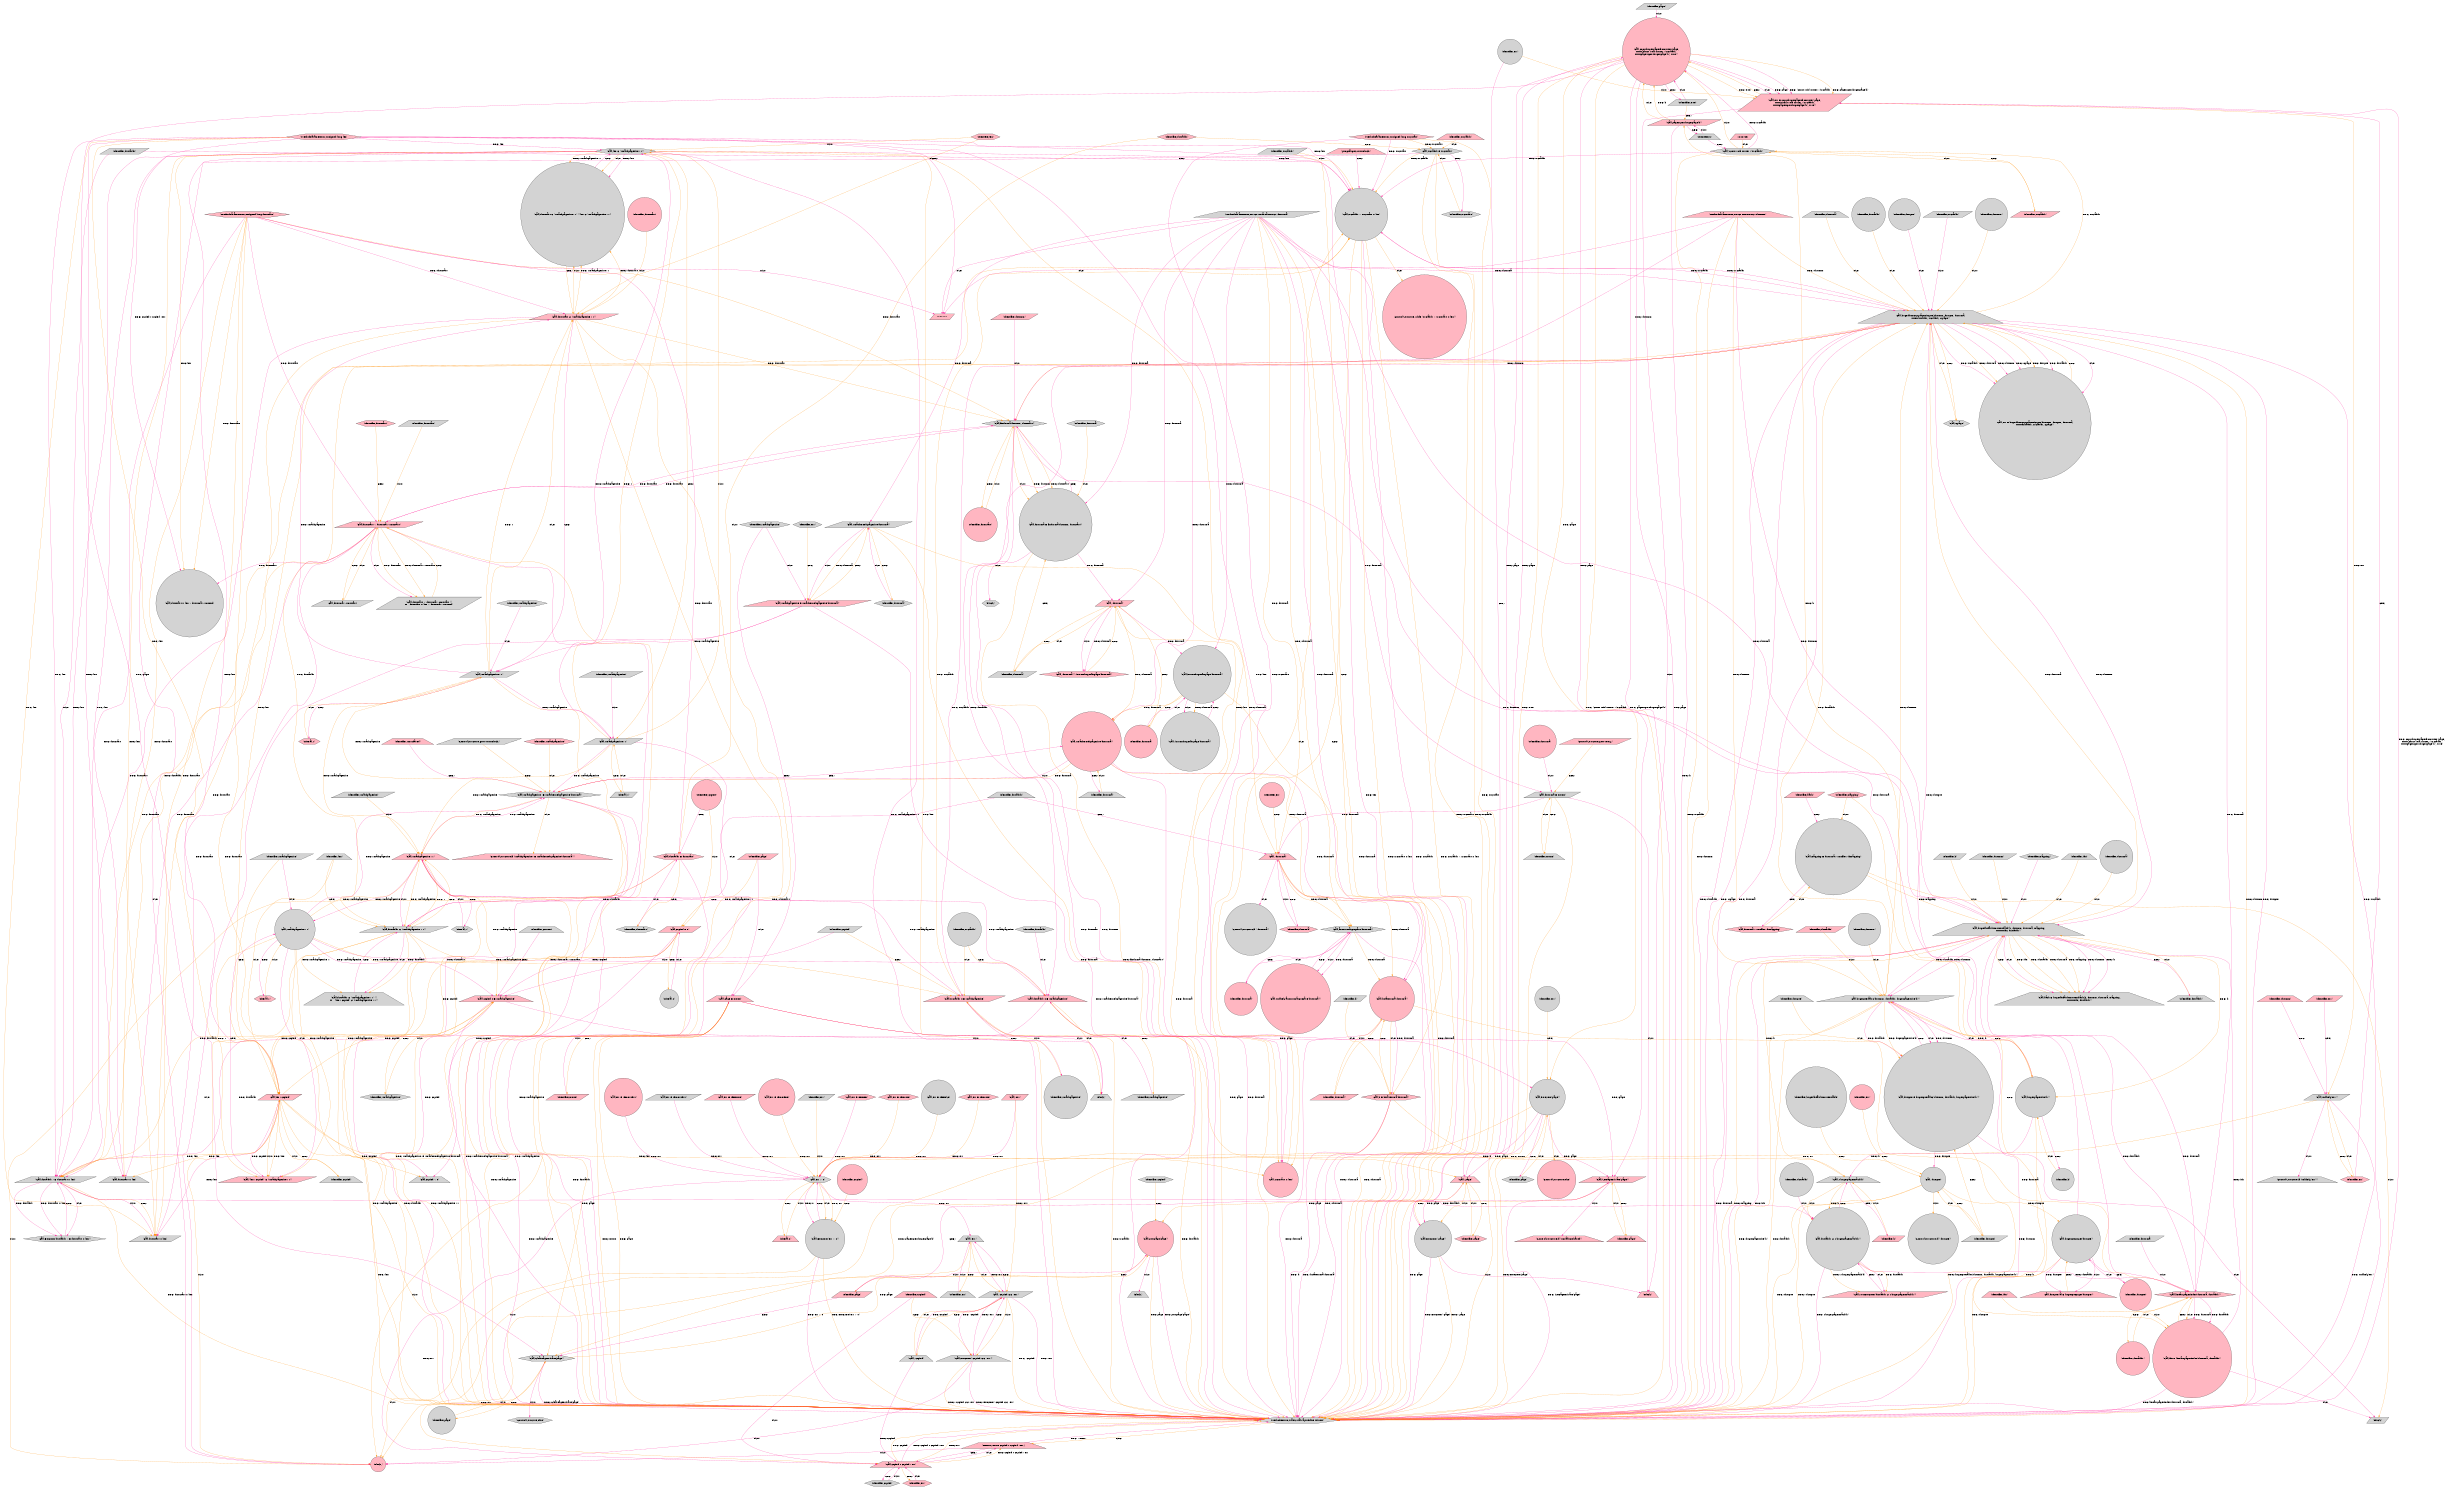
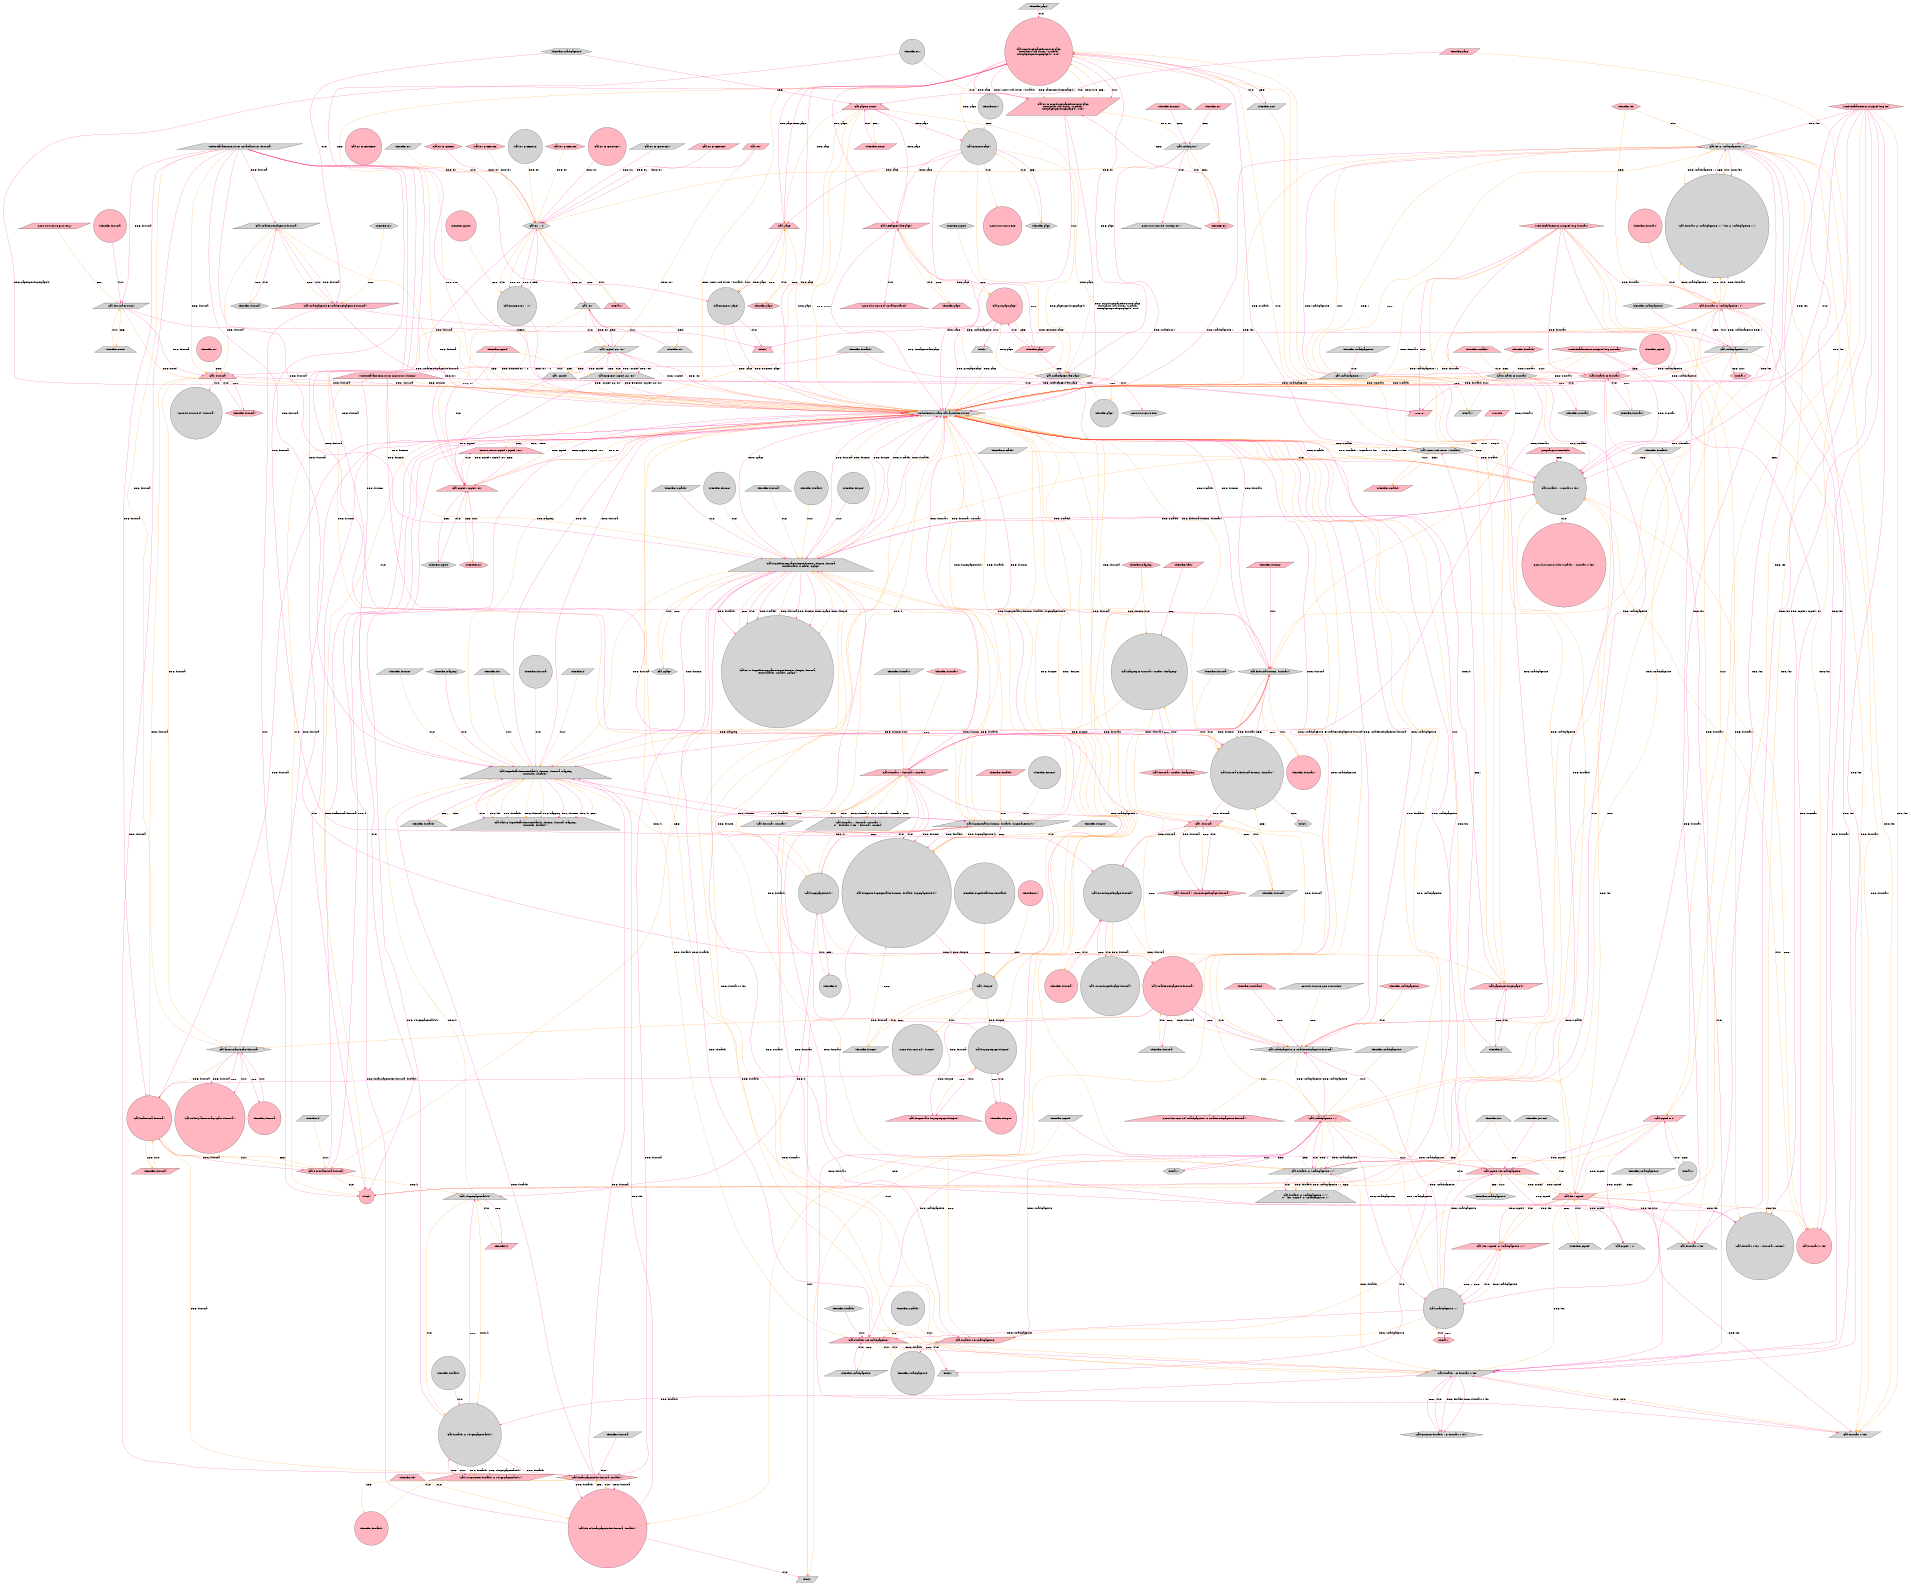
(1688, 931) -> (1186, 440)
none -> (1679, 1204)
